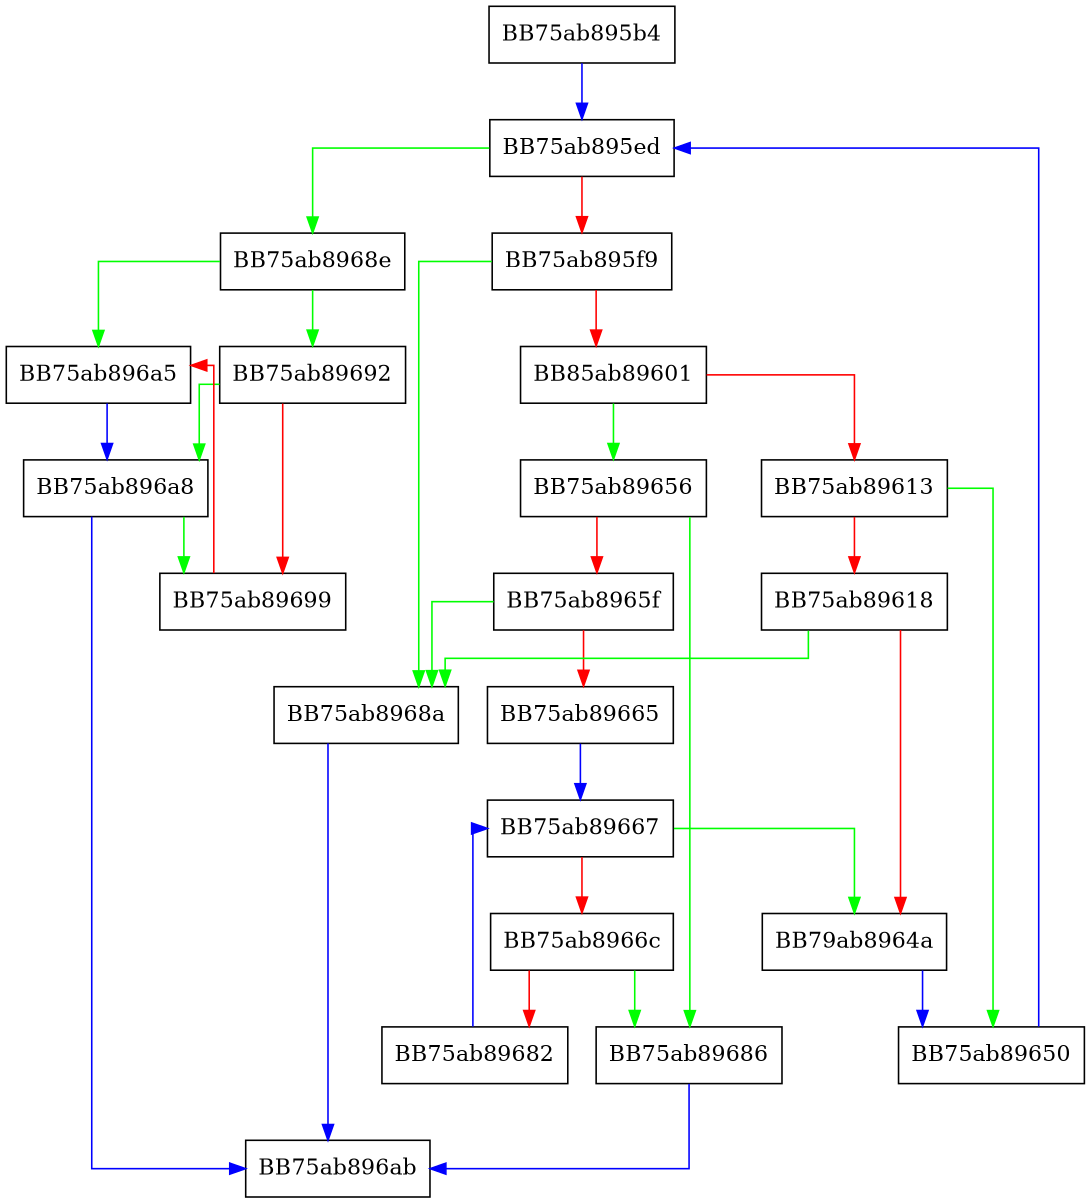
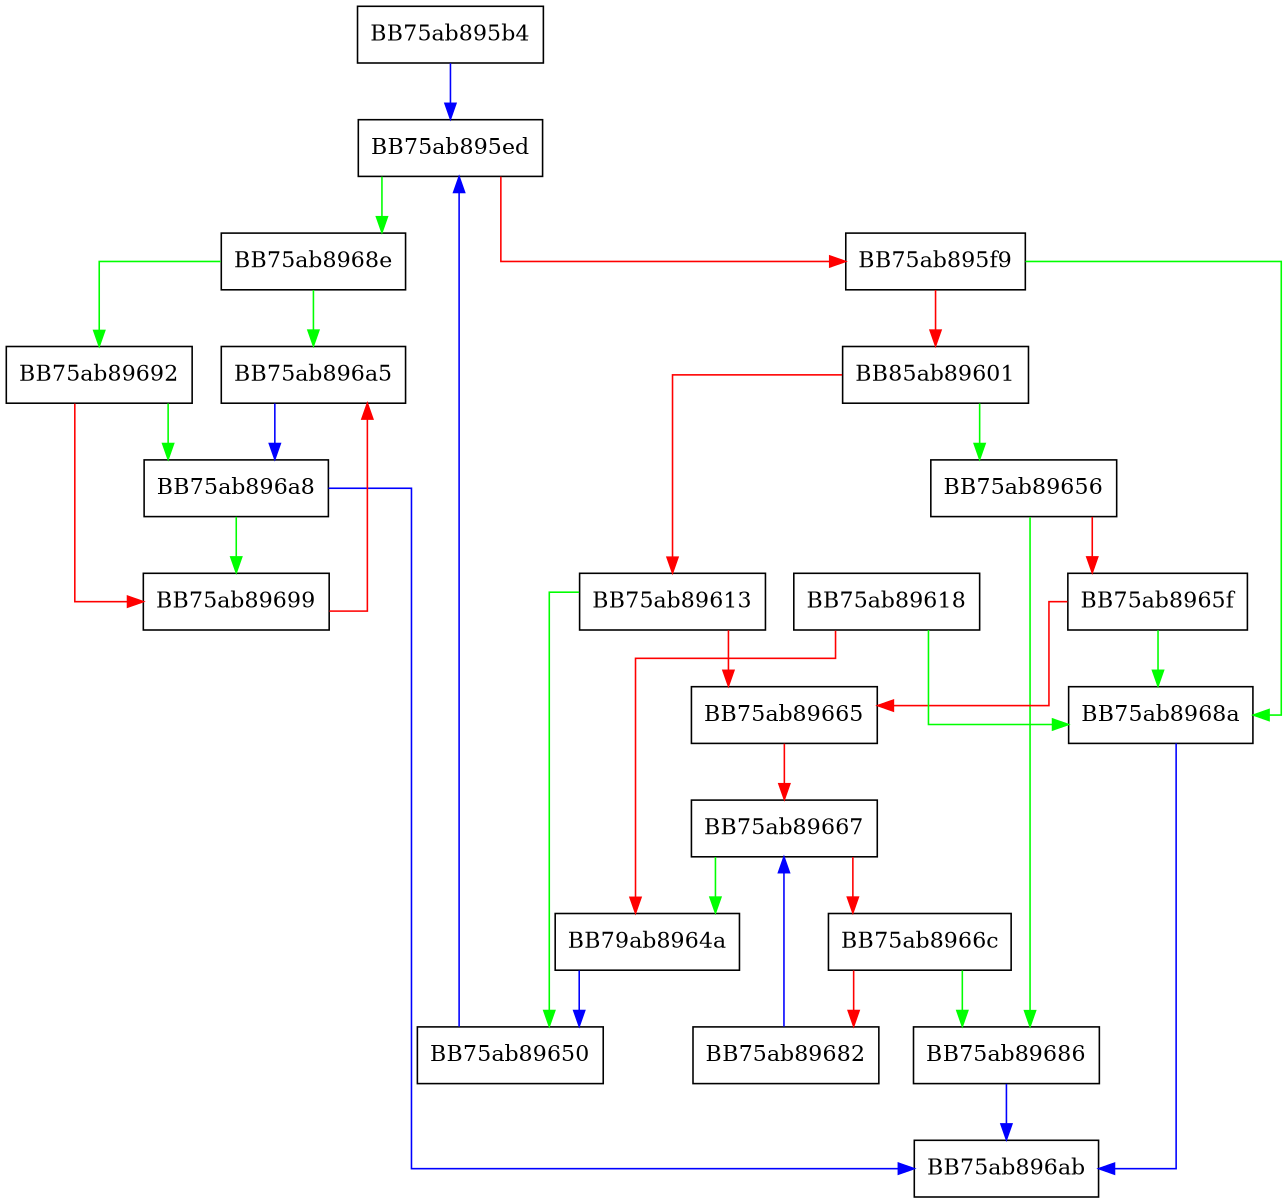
(854, 537) -> (728, 648)
(580, 764) -> (784, 764)
